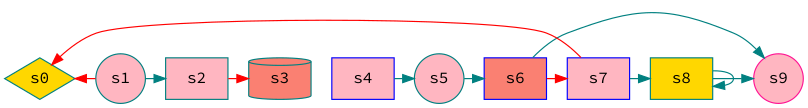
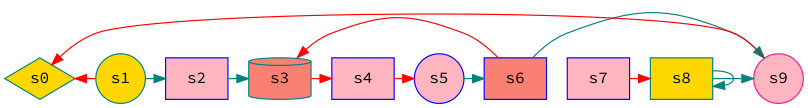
(321, 20) -> (431, 14)
(121, 79) -> (121, 79)
(197, 79) -> (197, 79)
(233, 79) -> (233, 79)
none -> (316, 79)
(398, 79) -> (398, 79)
(439, 79) -> (439, 79)
(551, 79) -> (429, 22)
(634, 79) -> (634, 79)
